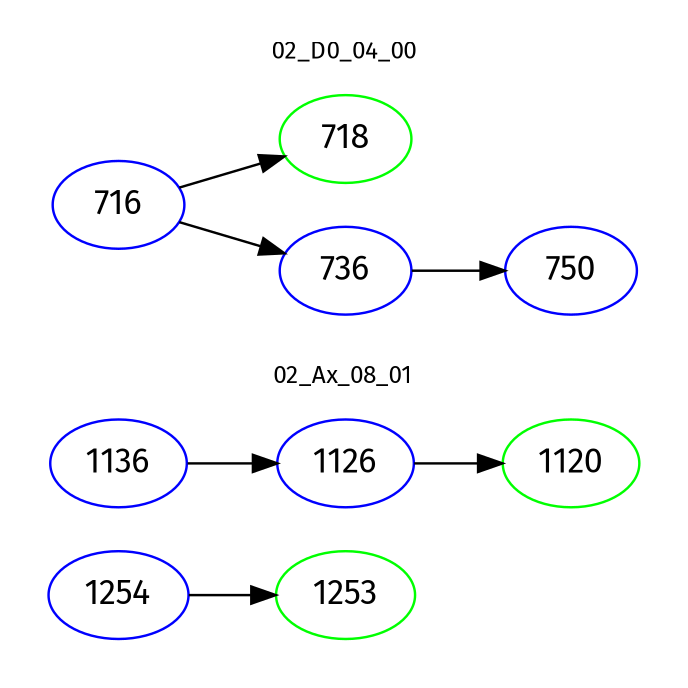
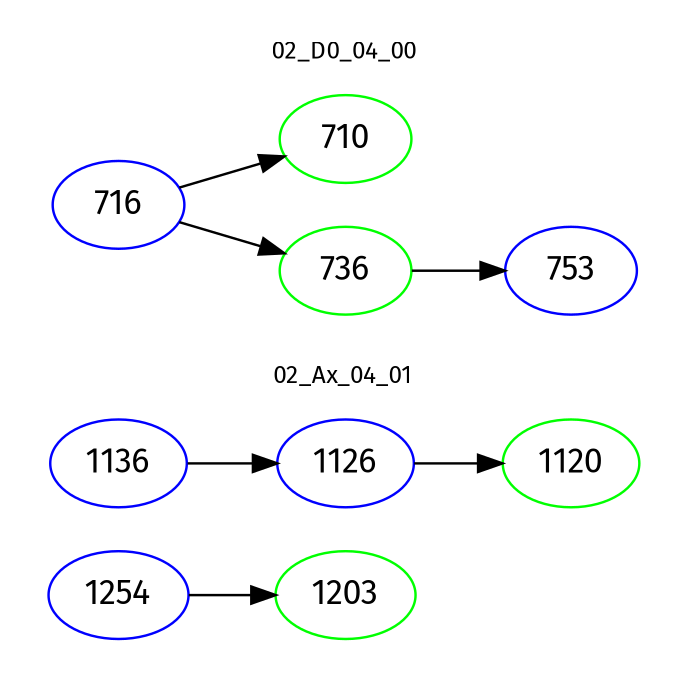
(346, 139) -> (346, 139)
(346, 271) -> (346, 271)
(571, 271) -> (571, 271)
(344, 377) -> (344, 377)
(346, 595) -> (346, 595)
